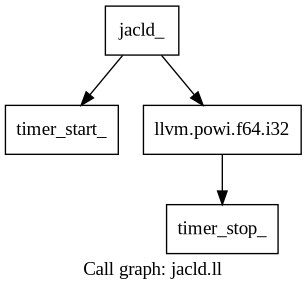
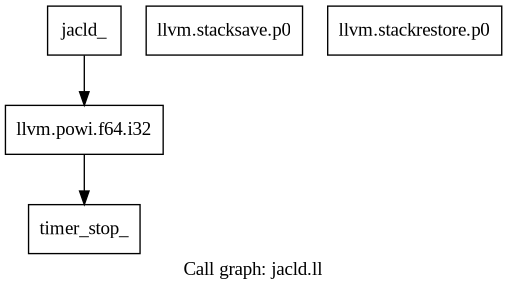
none -> (224, 31)
none -> (415, 31)
(62, 130) -> none
